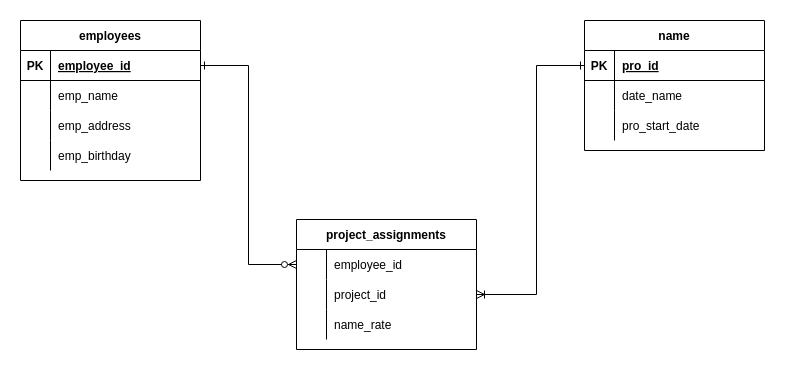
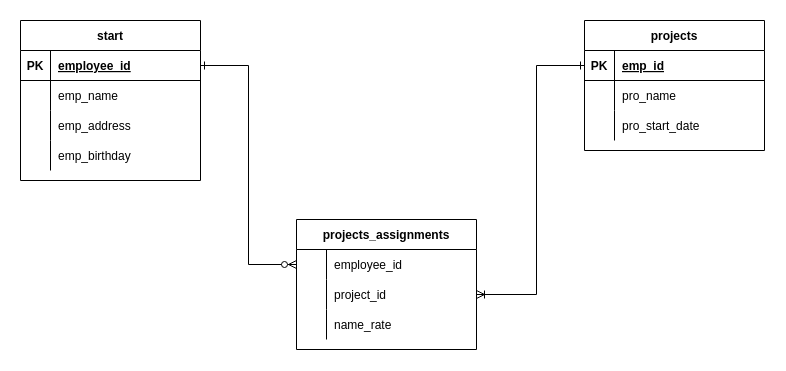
(110, 36) -> (110, 36)
(674, 36) -> (674, 36)
(641, 66) -> (641, 66)
(652, 96) -> (649, 96)
(386, 235) -> (386, 235)
